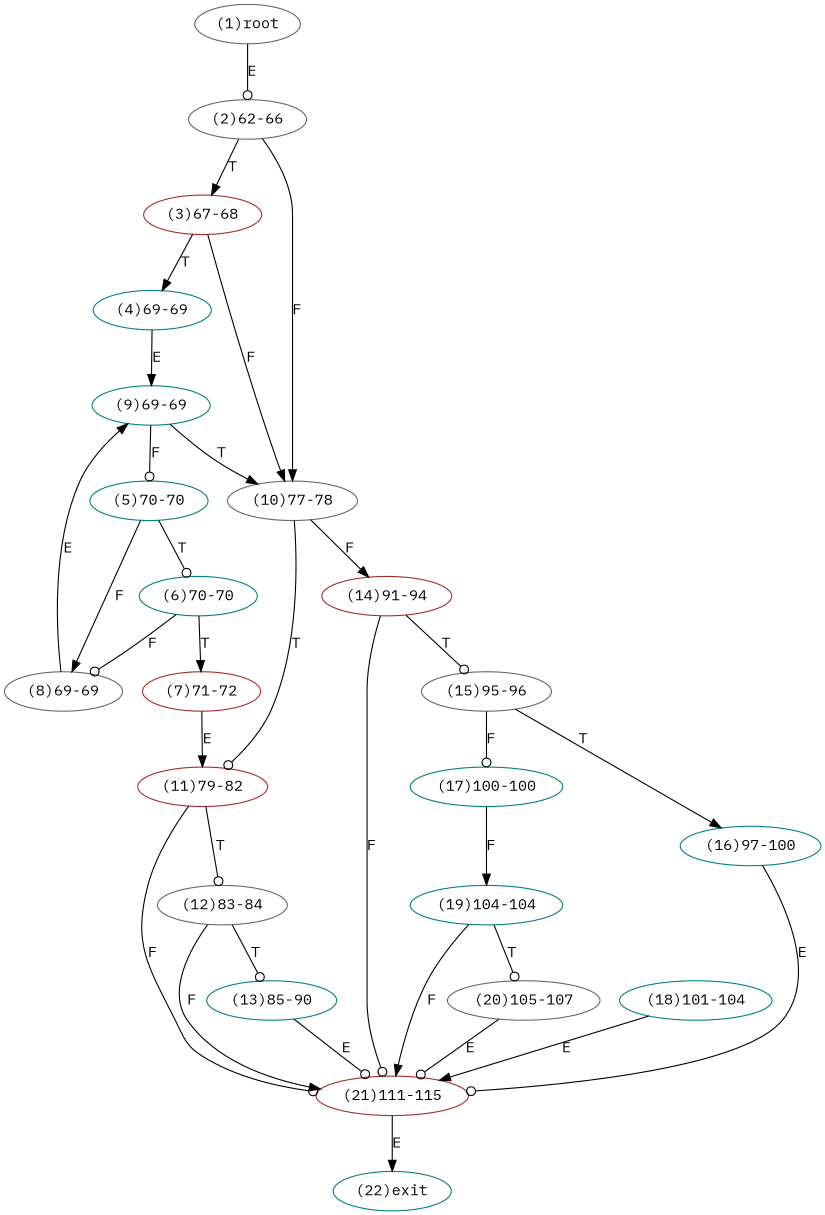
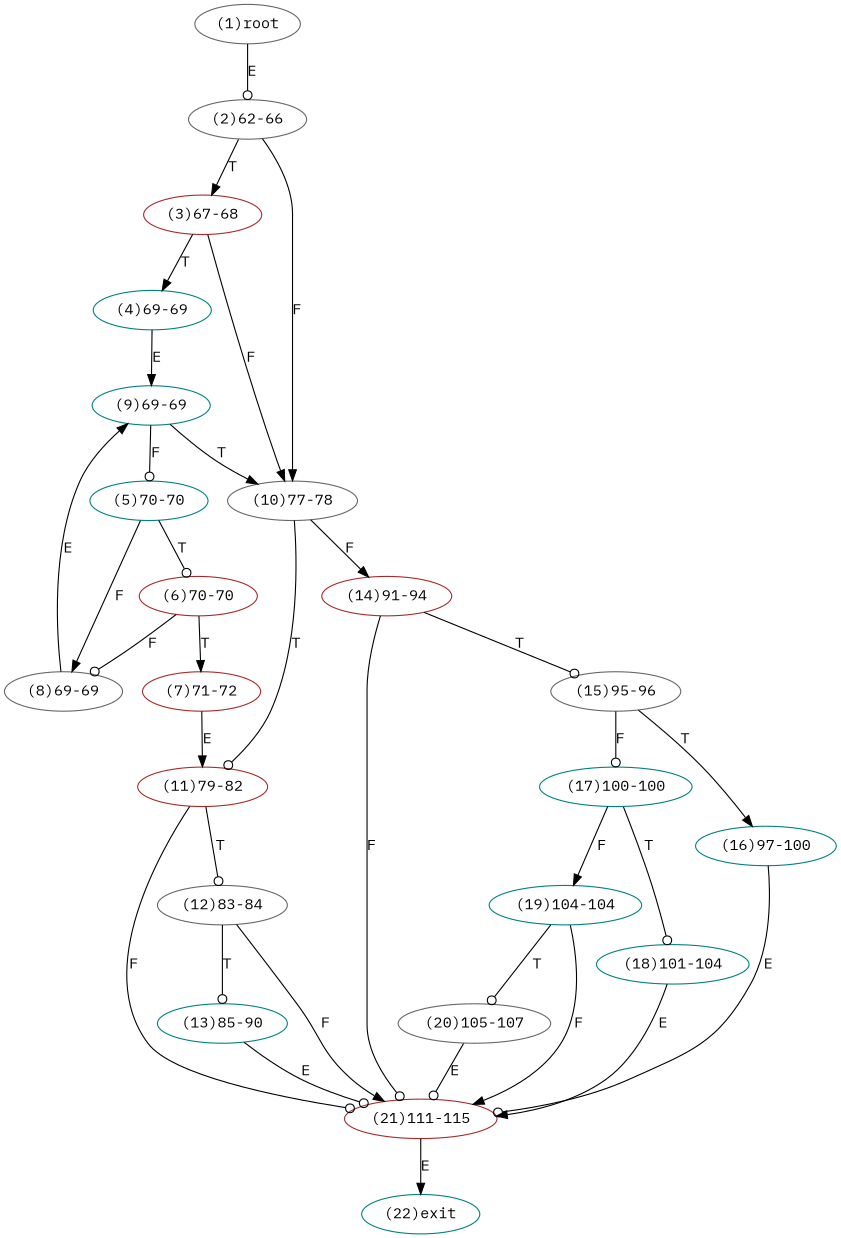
(198, 596) -> (198, 596)
none -> (647, 871)
